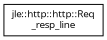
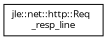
(54, 20) -> (54, 20)
